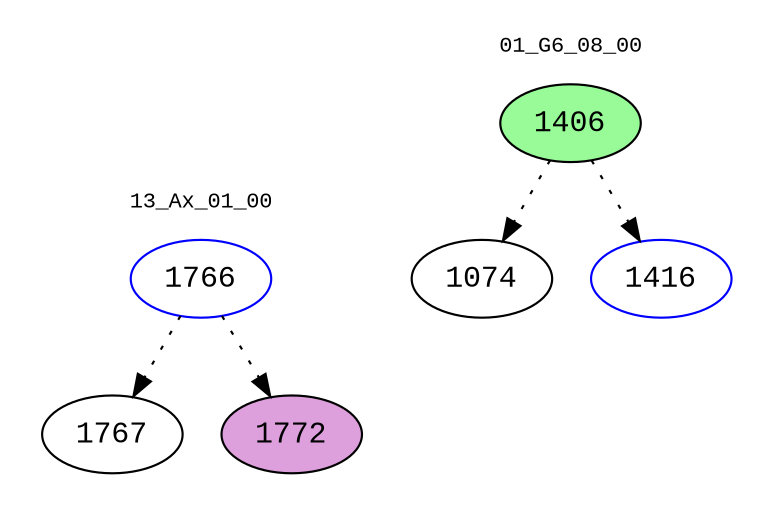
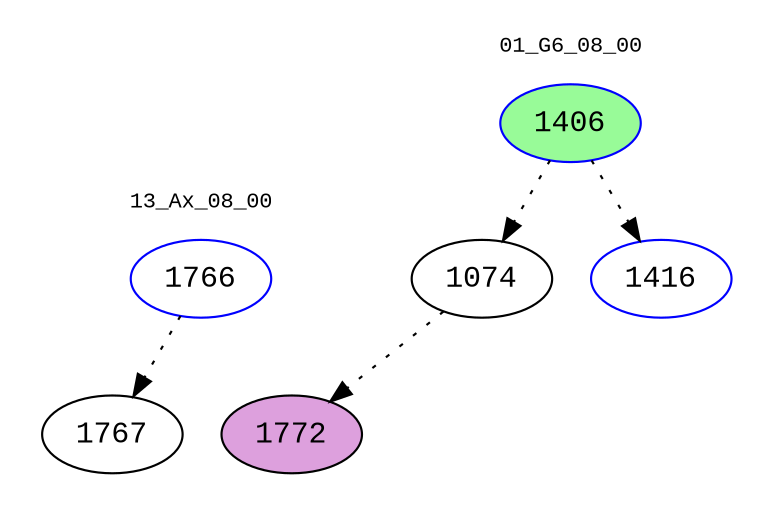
(571, 123) -> (571, 123)
(202, 202) -> (202, 202)
(240, 347) -> (395, 350)
